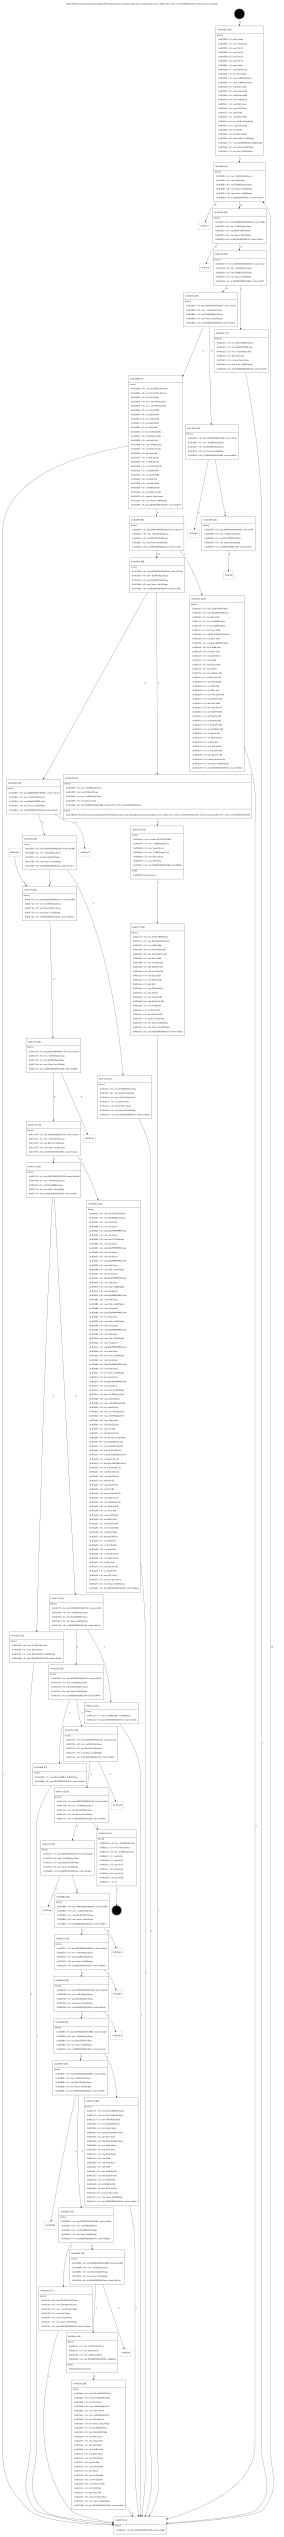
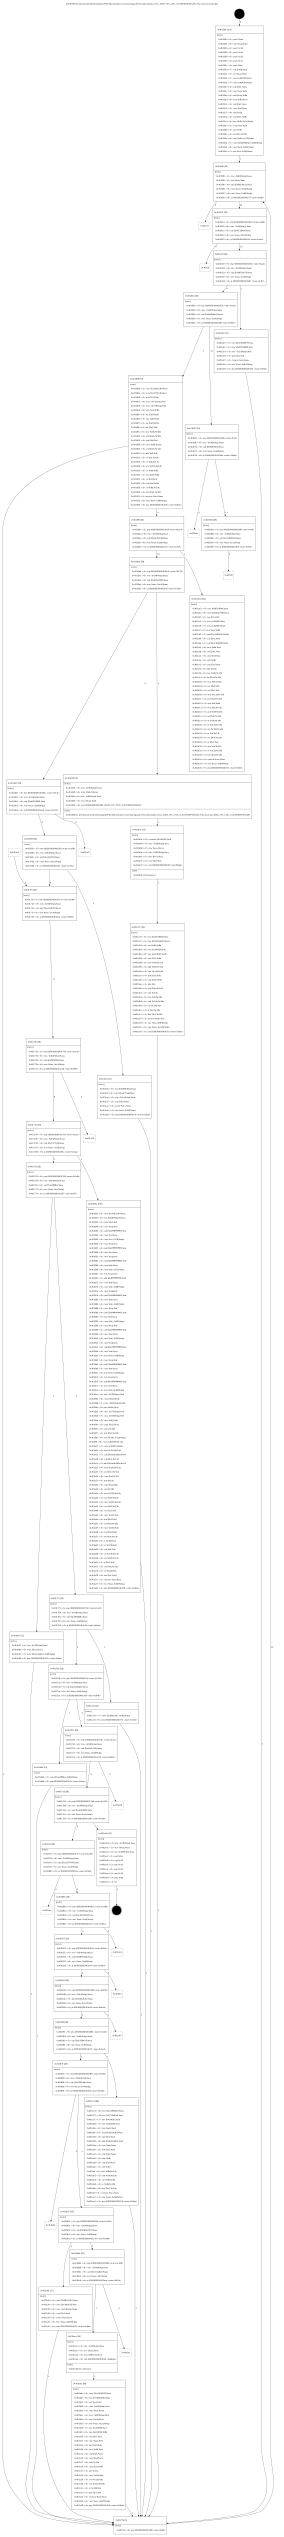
(255, 1656) -> none
